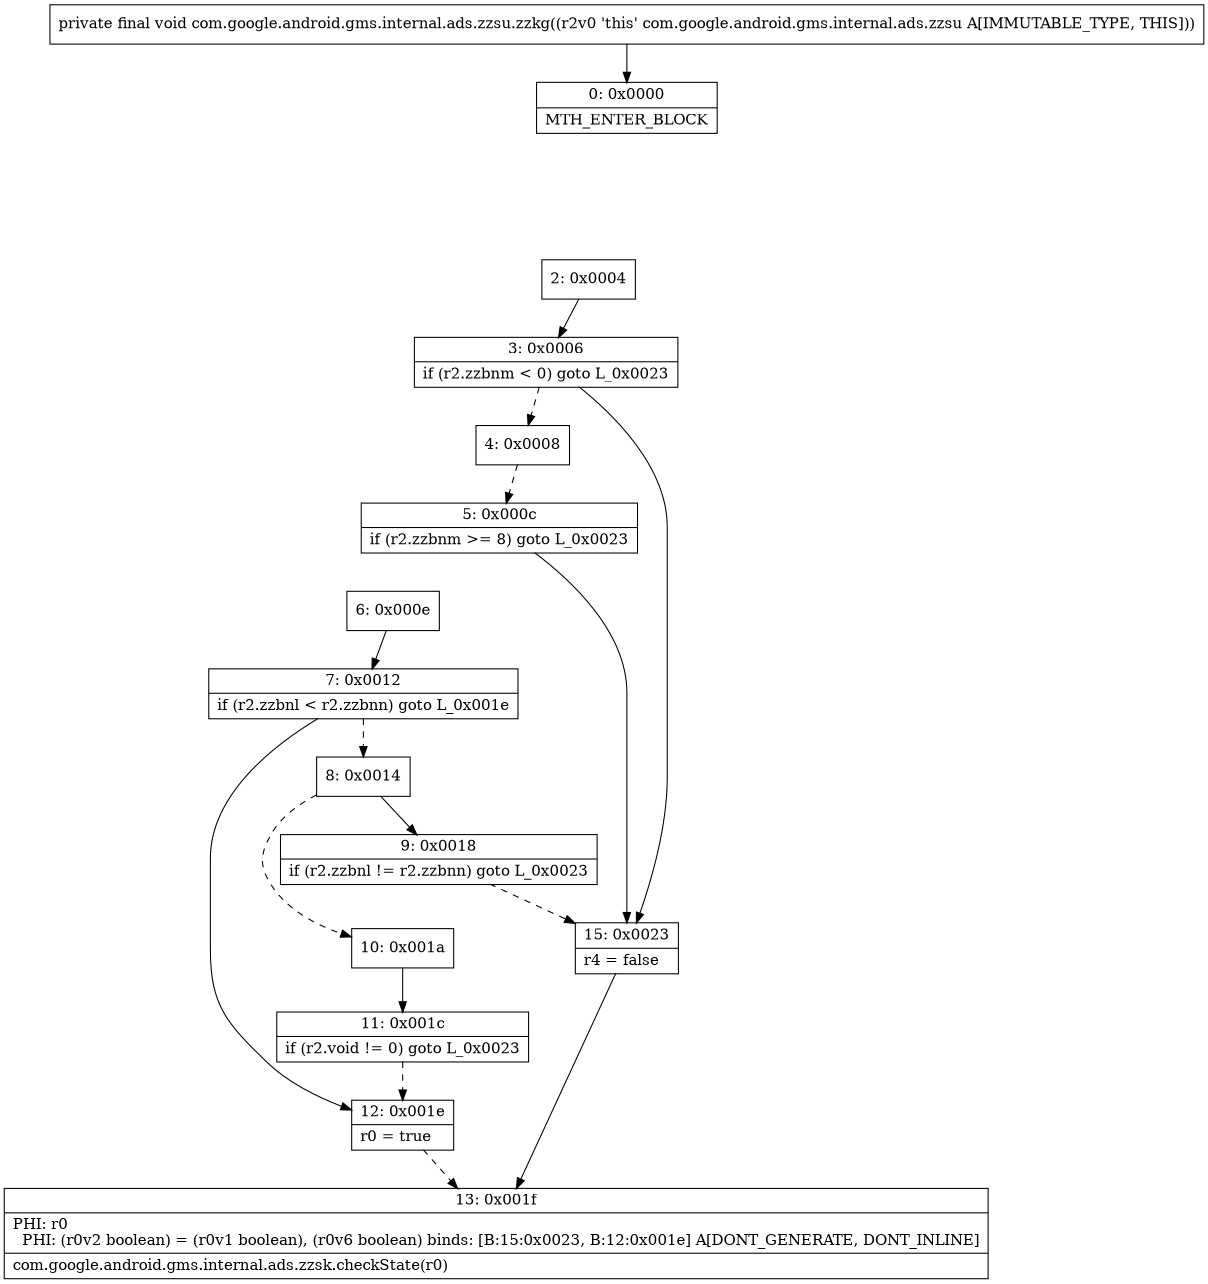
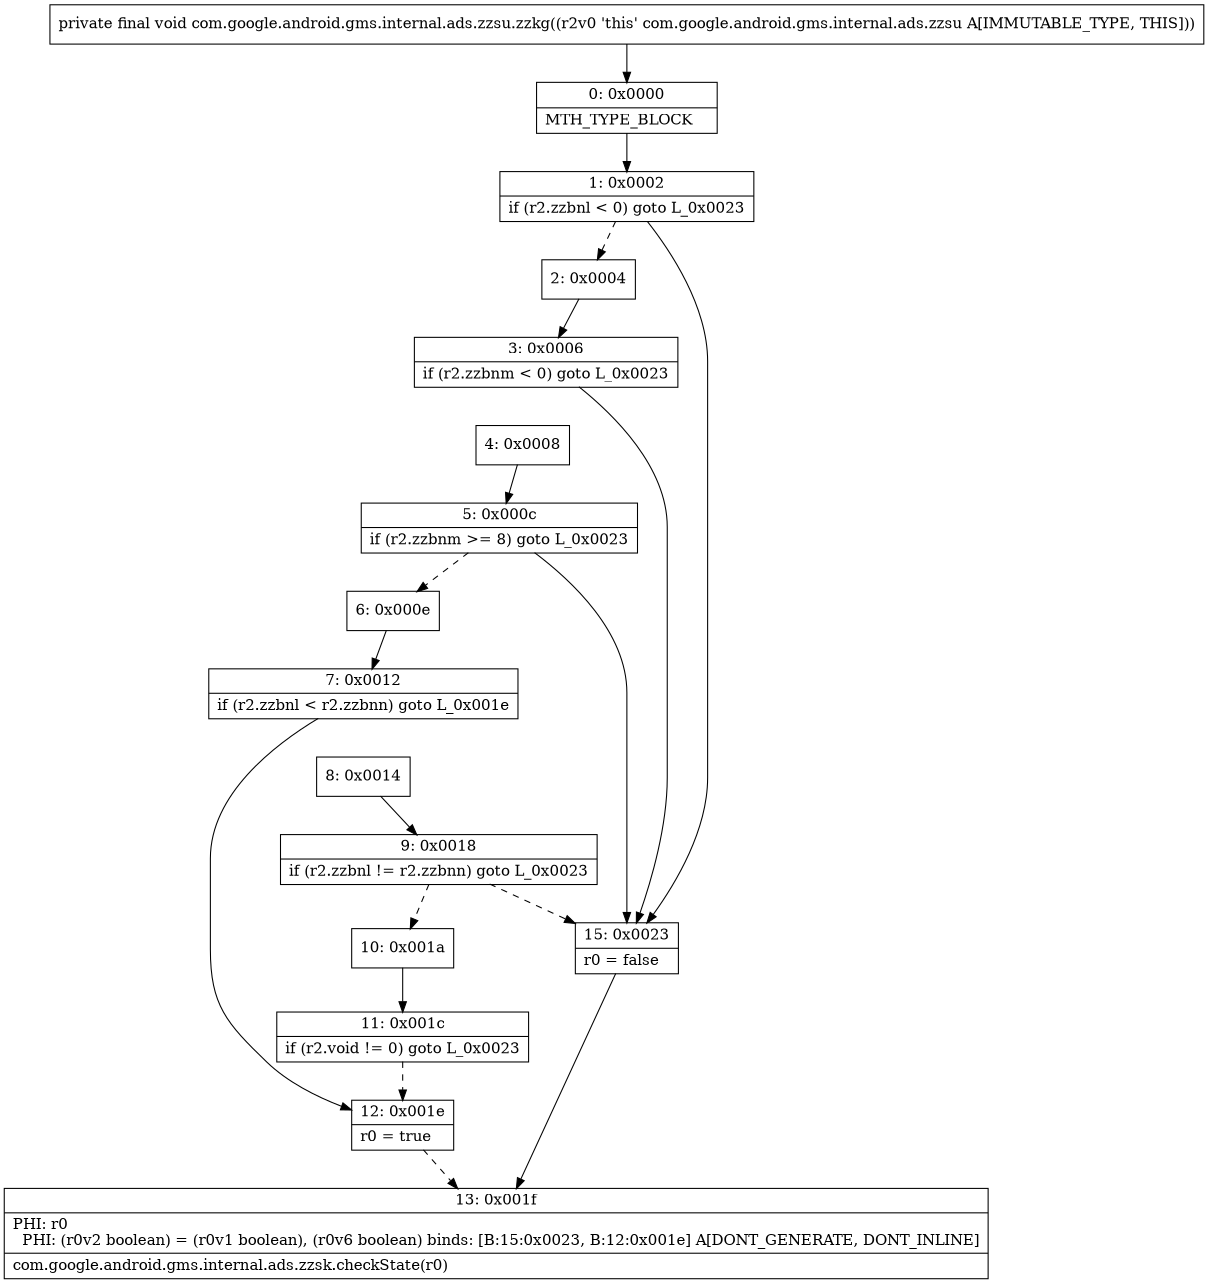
(627, 120) -> (619, 120)
none -> (627, 197)
(535, 401) -> none
(513, 479) -> (513, 479)
none -> (447, 569)
(363, 732) -> none
(265, 872) -> (422, 902)
(622, 960) -> (622, 960)
